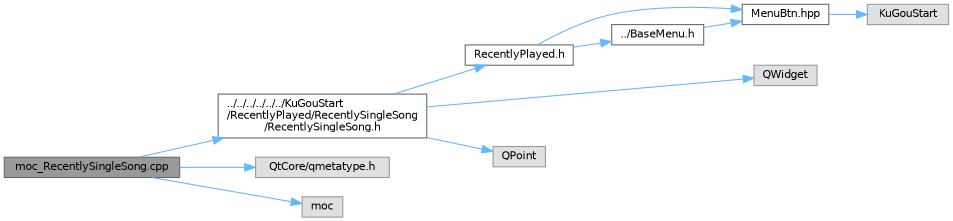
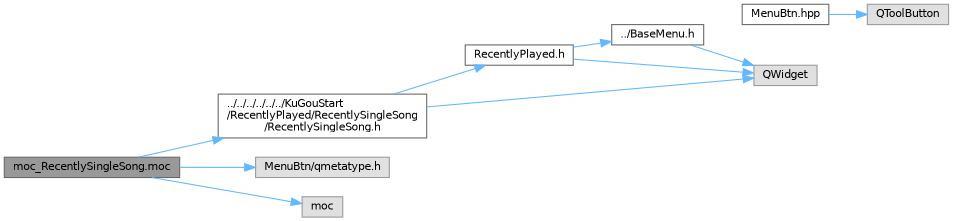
(631, 11) -> (658, 66)
(908, 14) -> (908, 14)
(718, 25) -> (717, 54)
(519, 157) -> none
(92, 167) -> (92, 167)
(322, 167) -> (322, 167)
